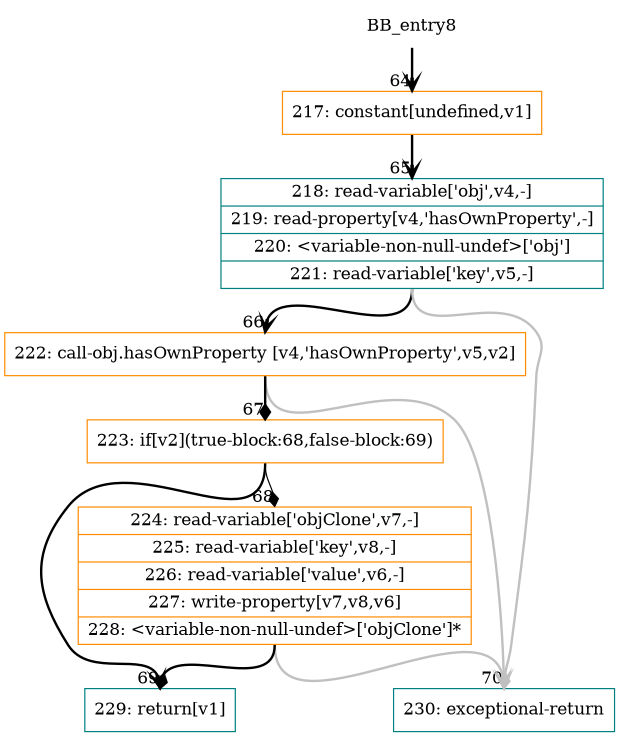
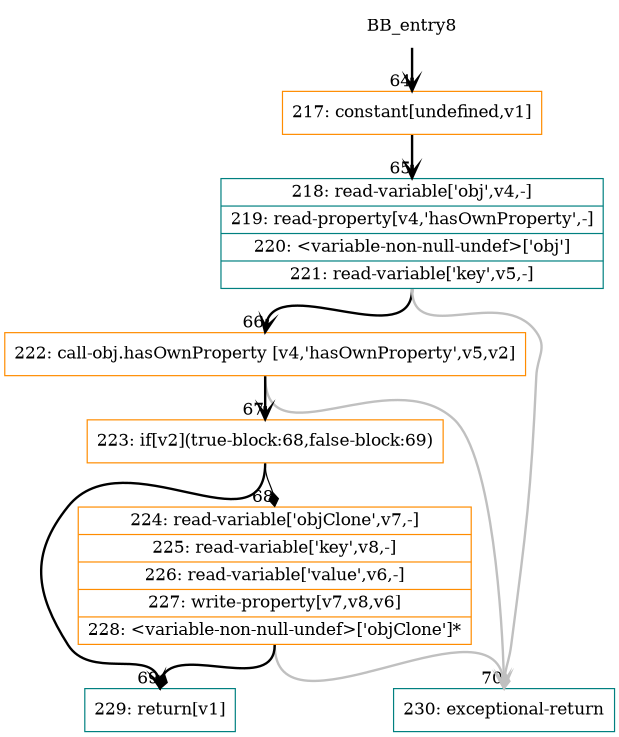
(265, 390) -> (265, 392)
